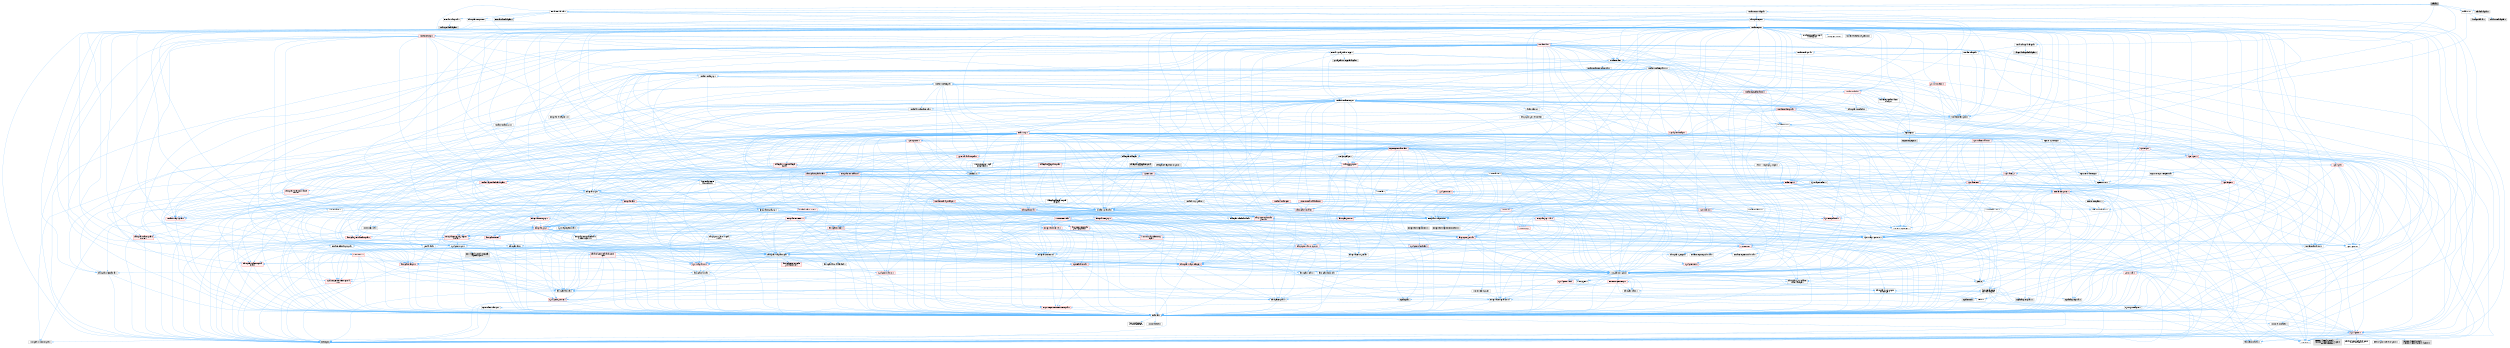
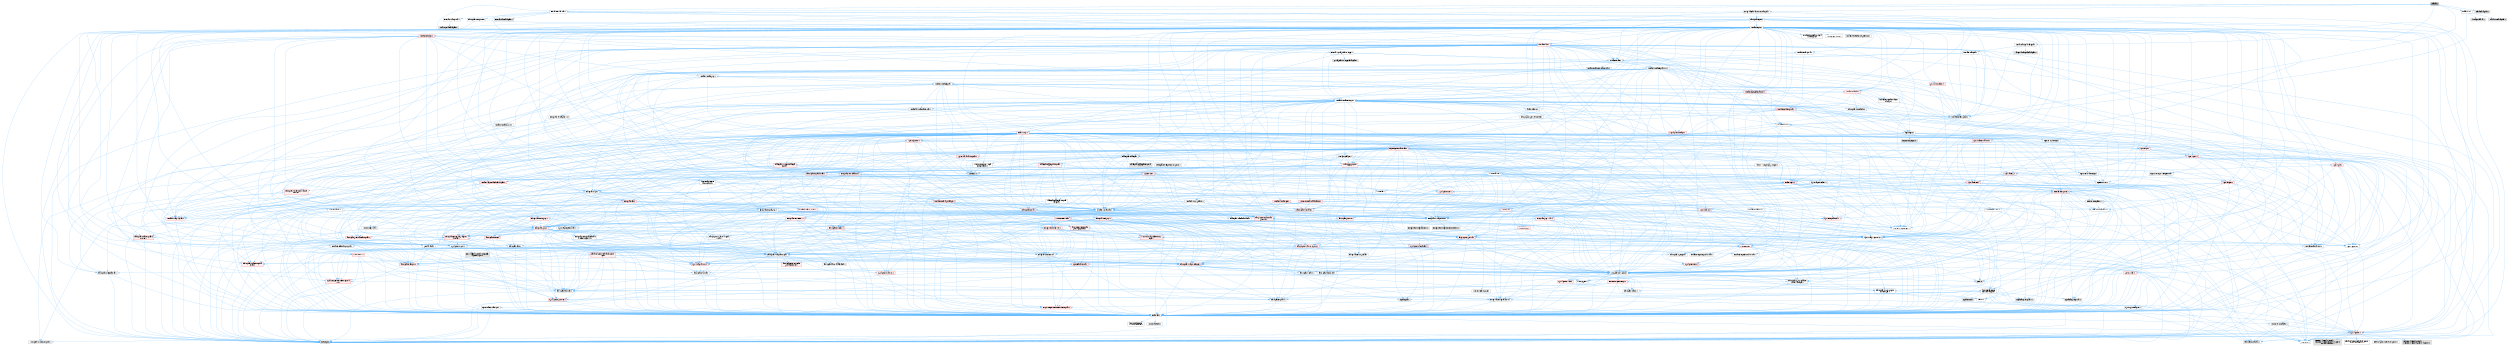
(1757, 12) -> (1757, 12)
